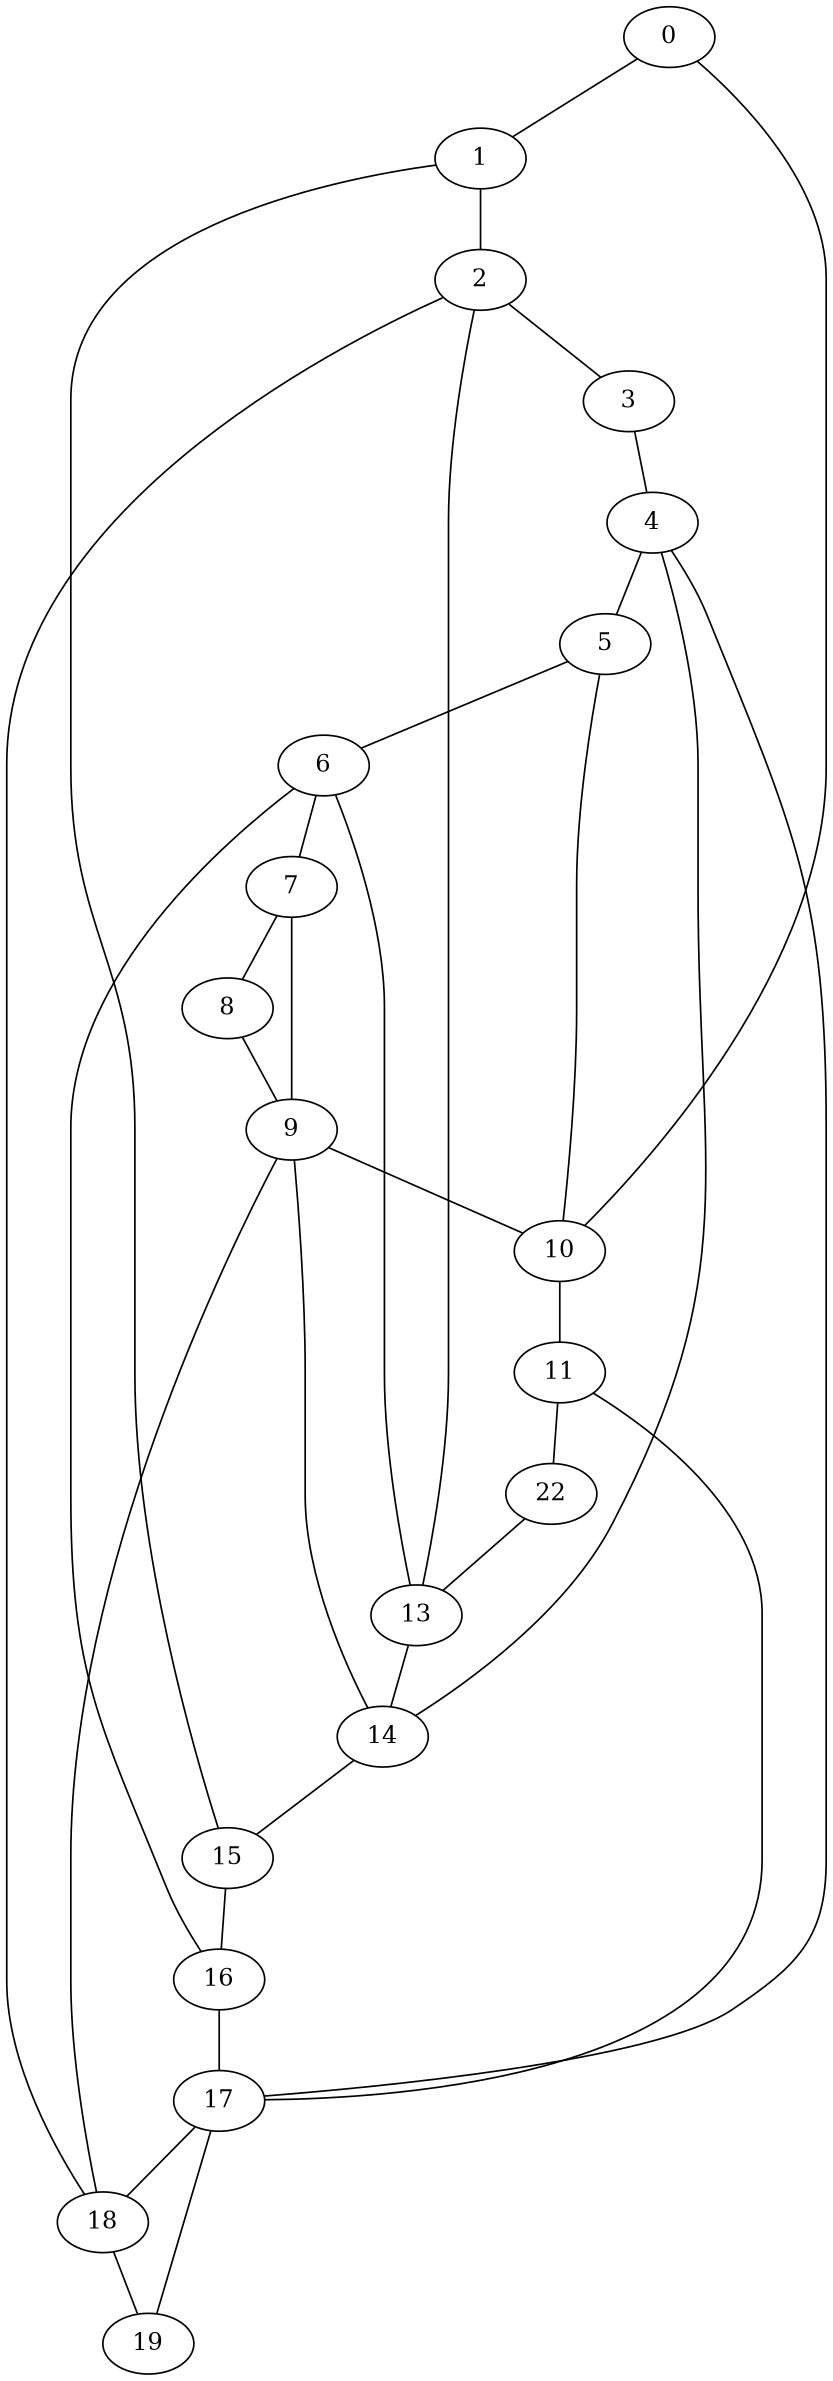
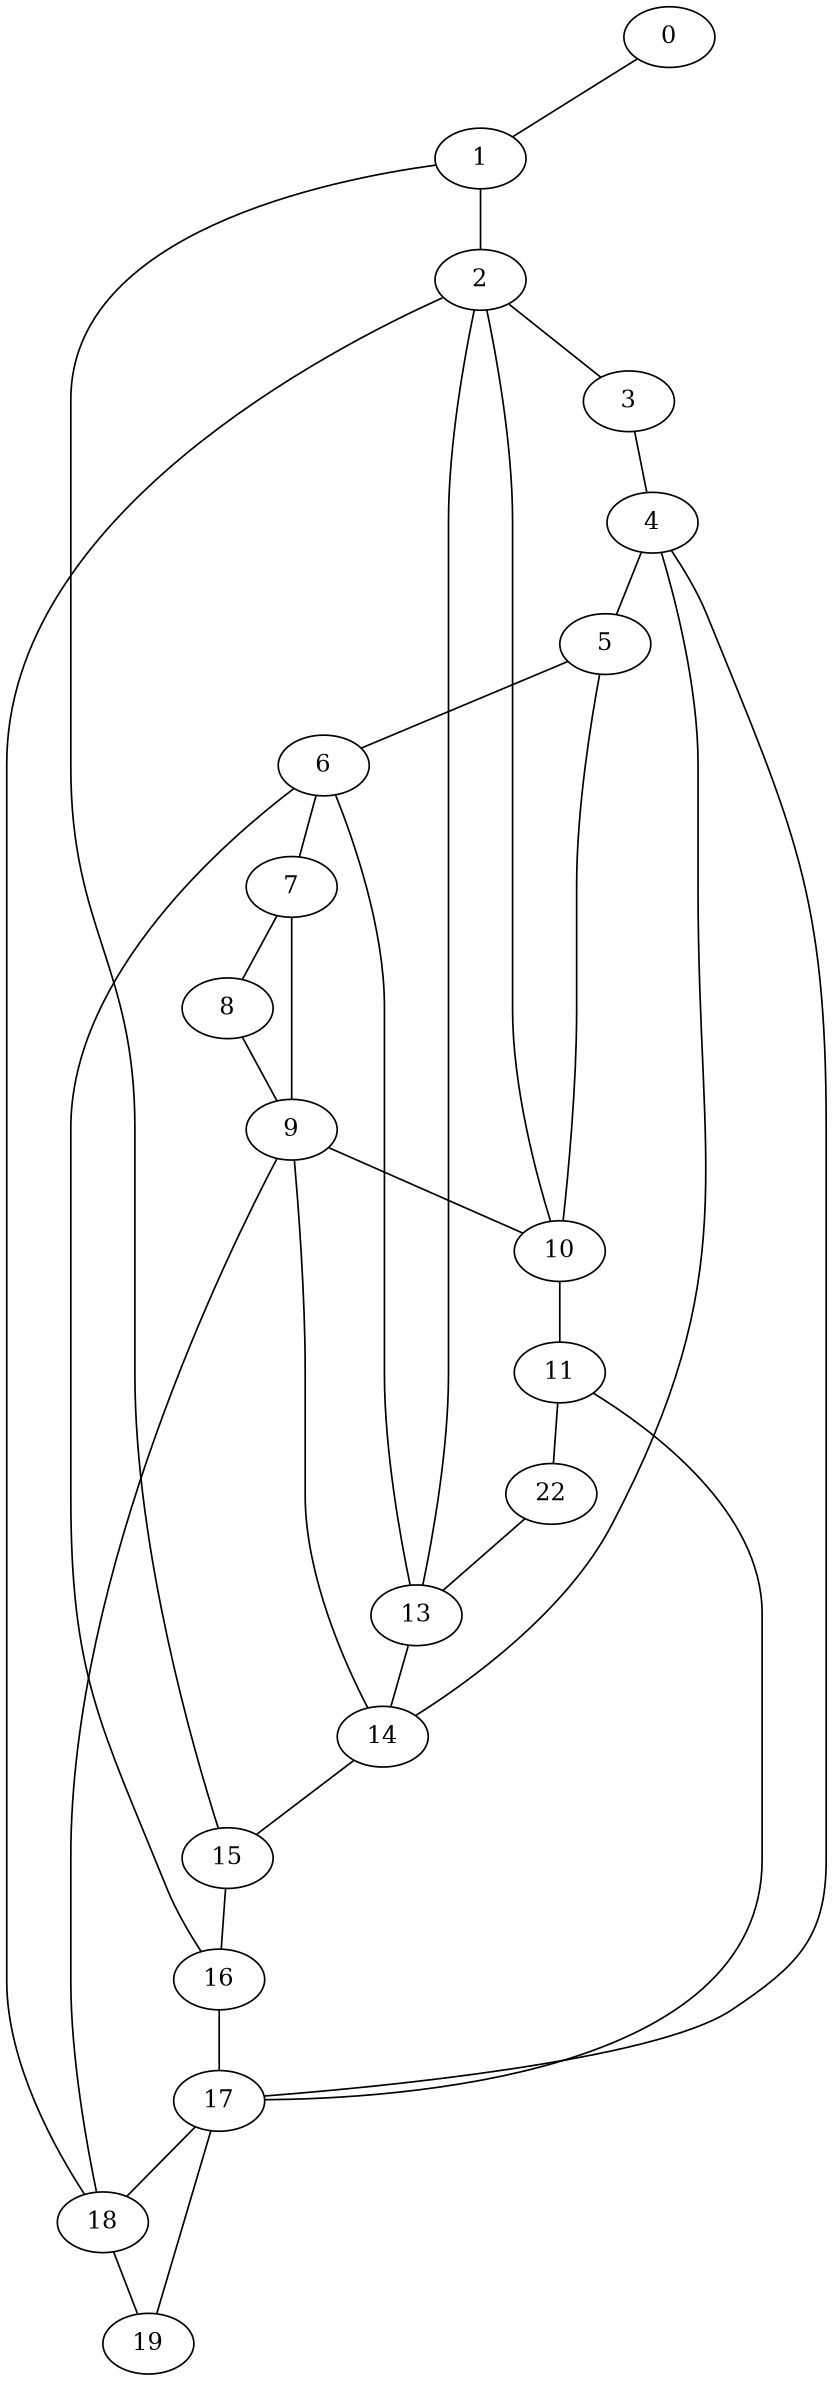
(826, 658) -> (513, 767)
